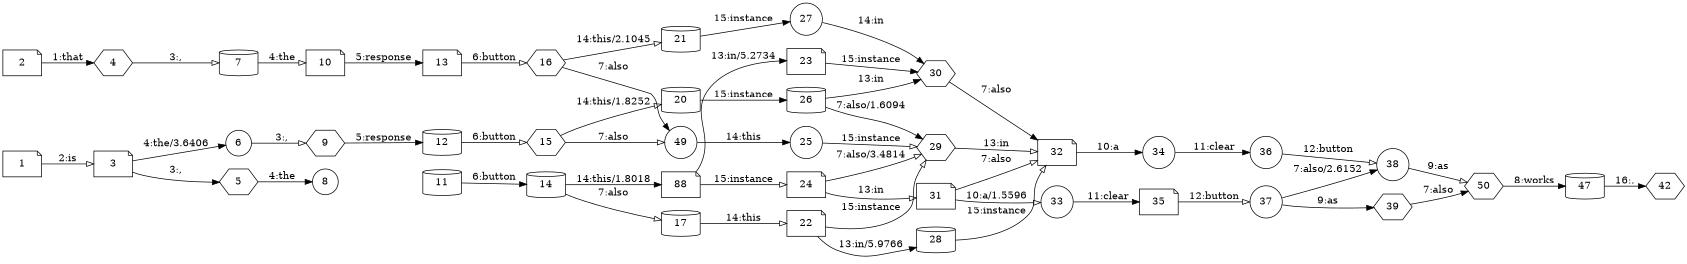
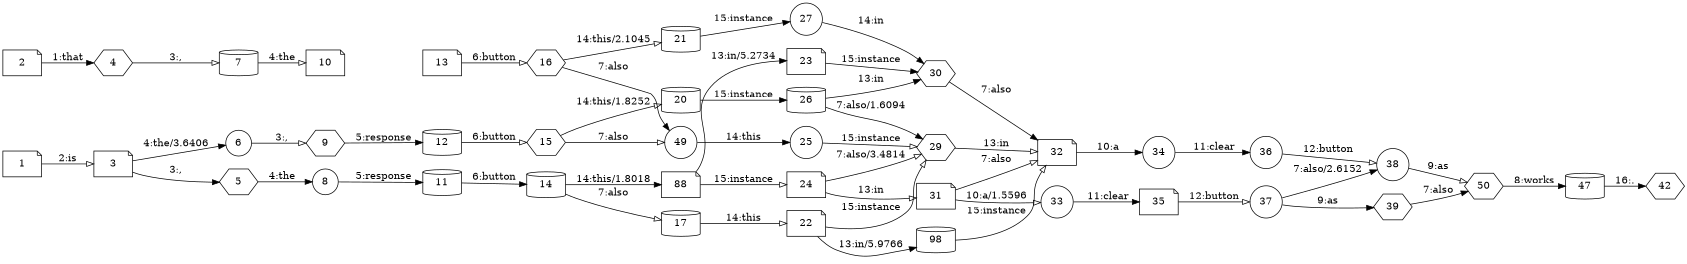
(380, 63) -> none
none -> (377, 182)
(936, 240) -> (936, 240)
